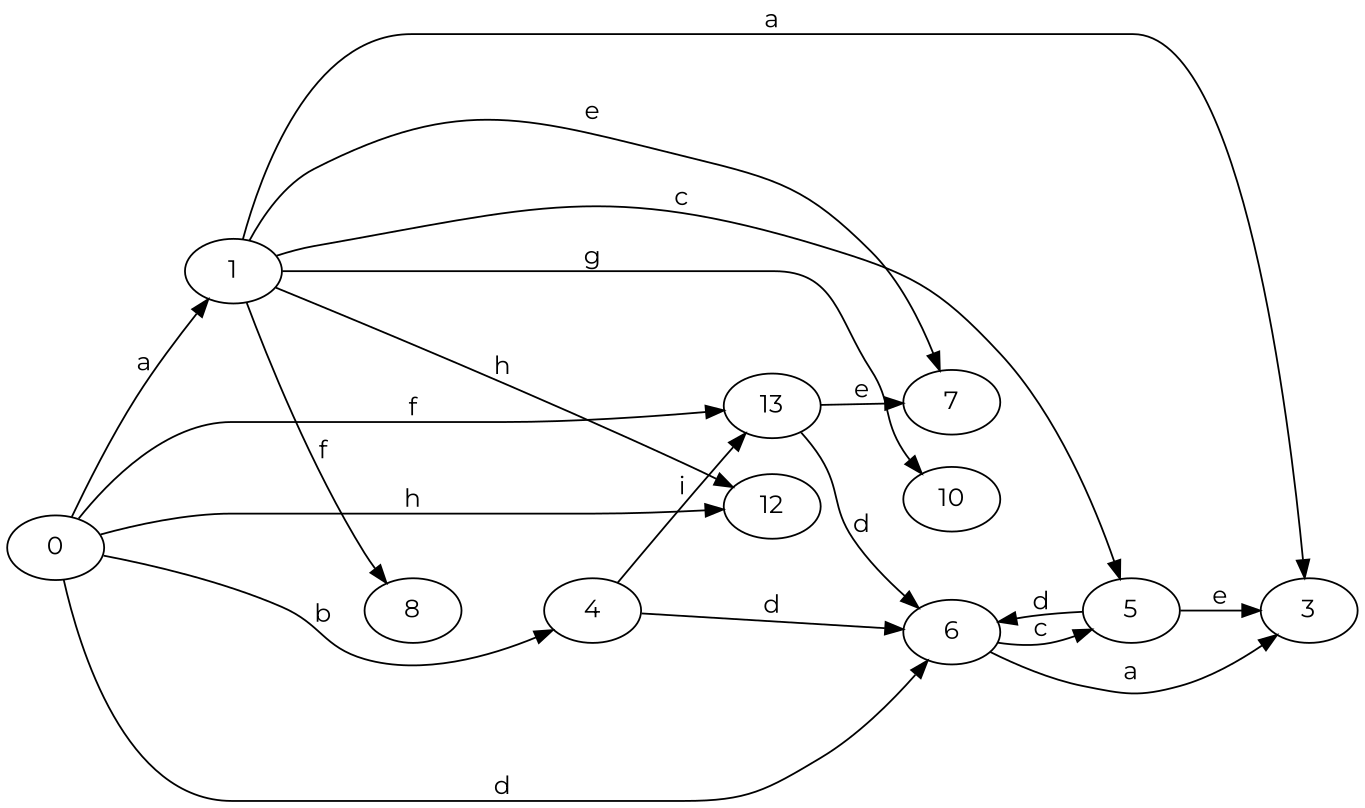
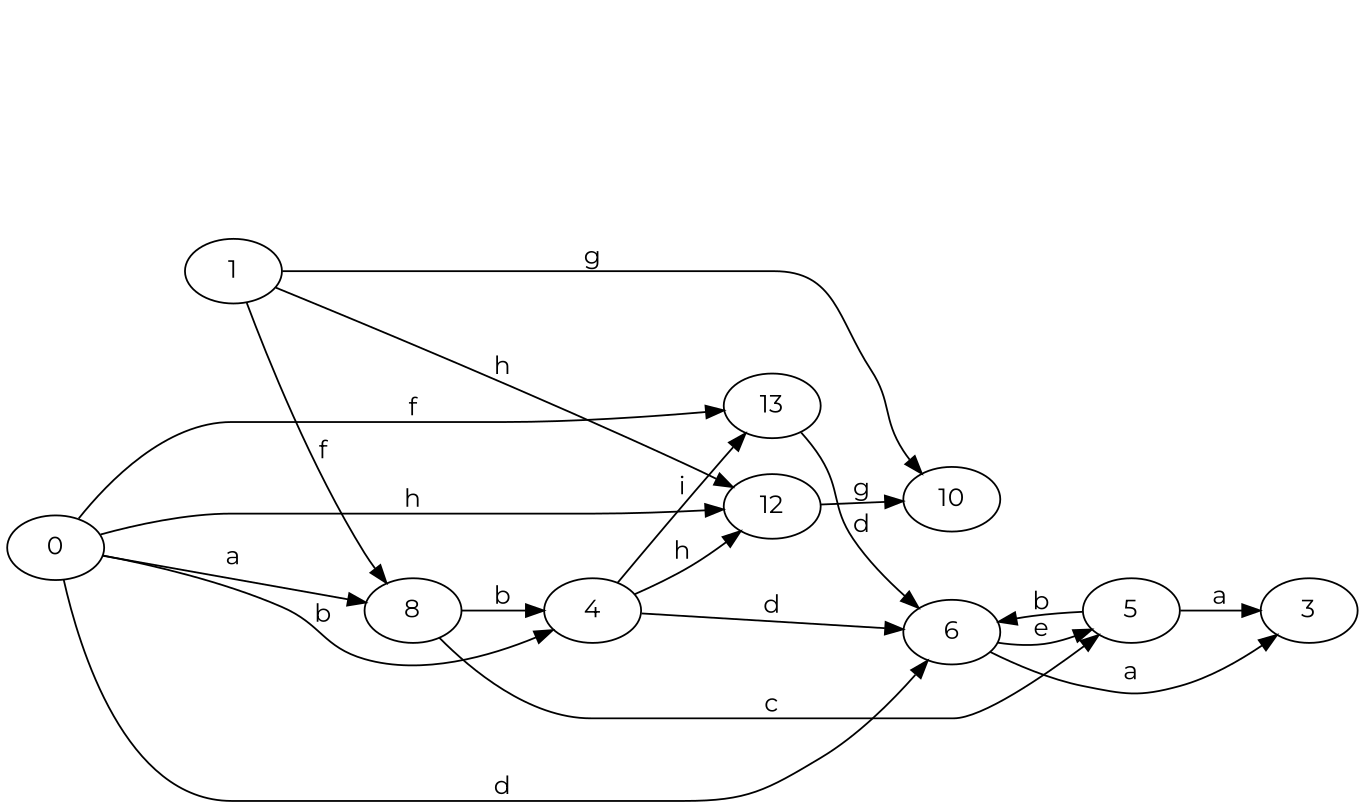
(917, 34) -> none
(772, 233) -> (760, 718)
(952, 402) -> none
(128, 411) -> (244, 581)
none -> (853, 503)
none -> (682, 571)
(1220, 597) -> (1220, 597)
(1042, 603) -> (1042, 603)
none -> (494, 611)
(1042, 629) -> (1042, 629)
